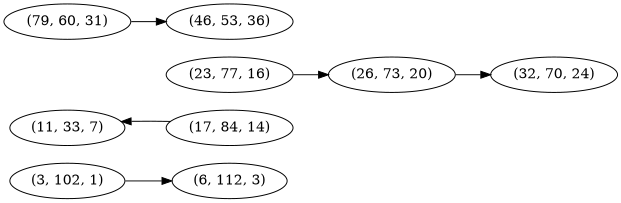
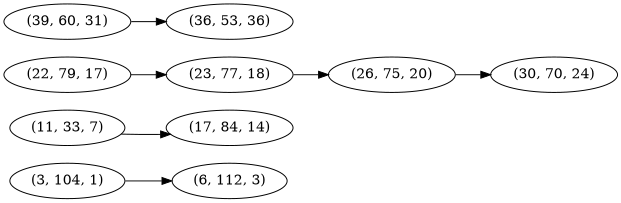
(67, 22) -> (67, 22)
(230, 22) -> (230, 22)
none -> (67, 75)
(230, 75) -> (230, 75)
(392, 75) -> (392, 75)
(554, 75) -> (554, 75)
(151, 121) -> (141, 134)
(67, 181) -> (67, 181)
